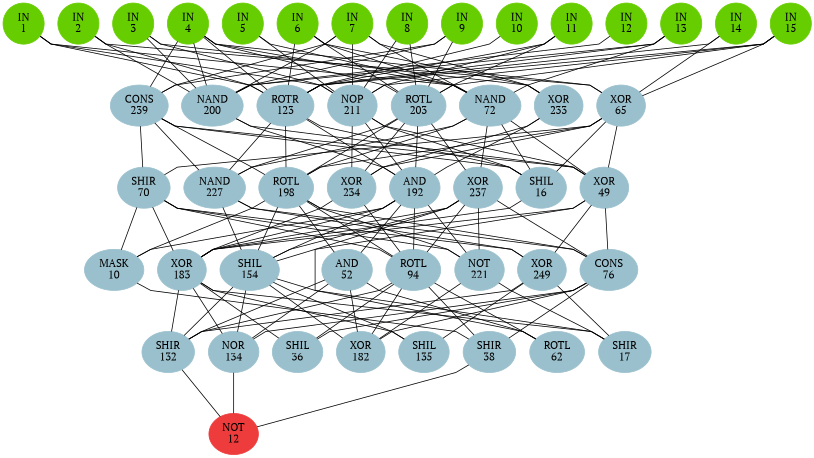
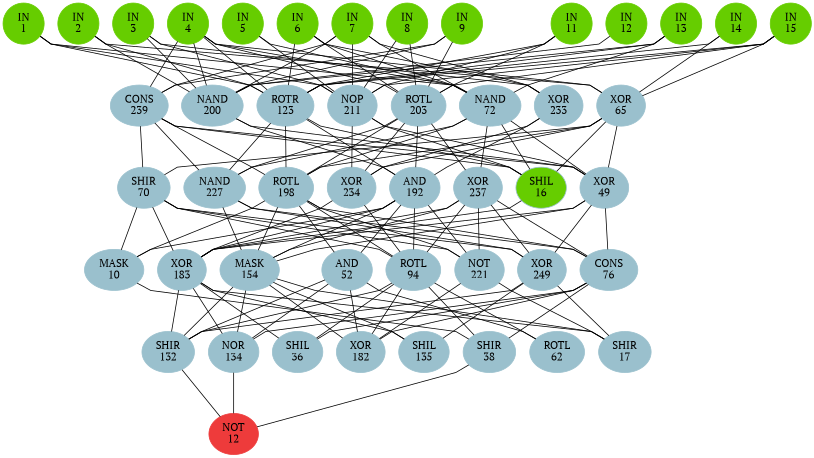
(517, 24) -> none
(384, 147) -> none
(541, 188) -> (541, 188)
(250, 270) -> (250, 270)
(315, 276) -> (510, 229)
